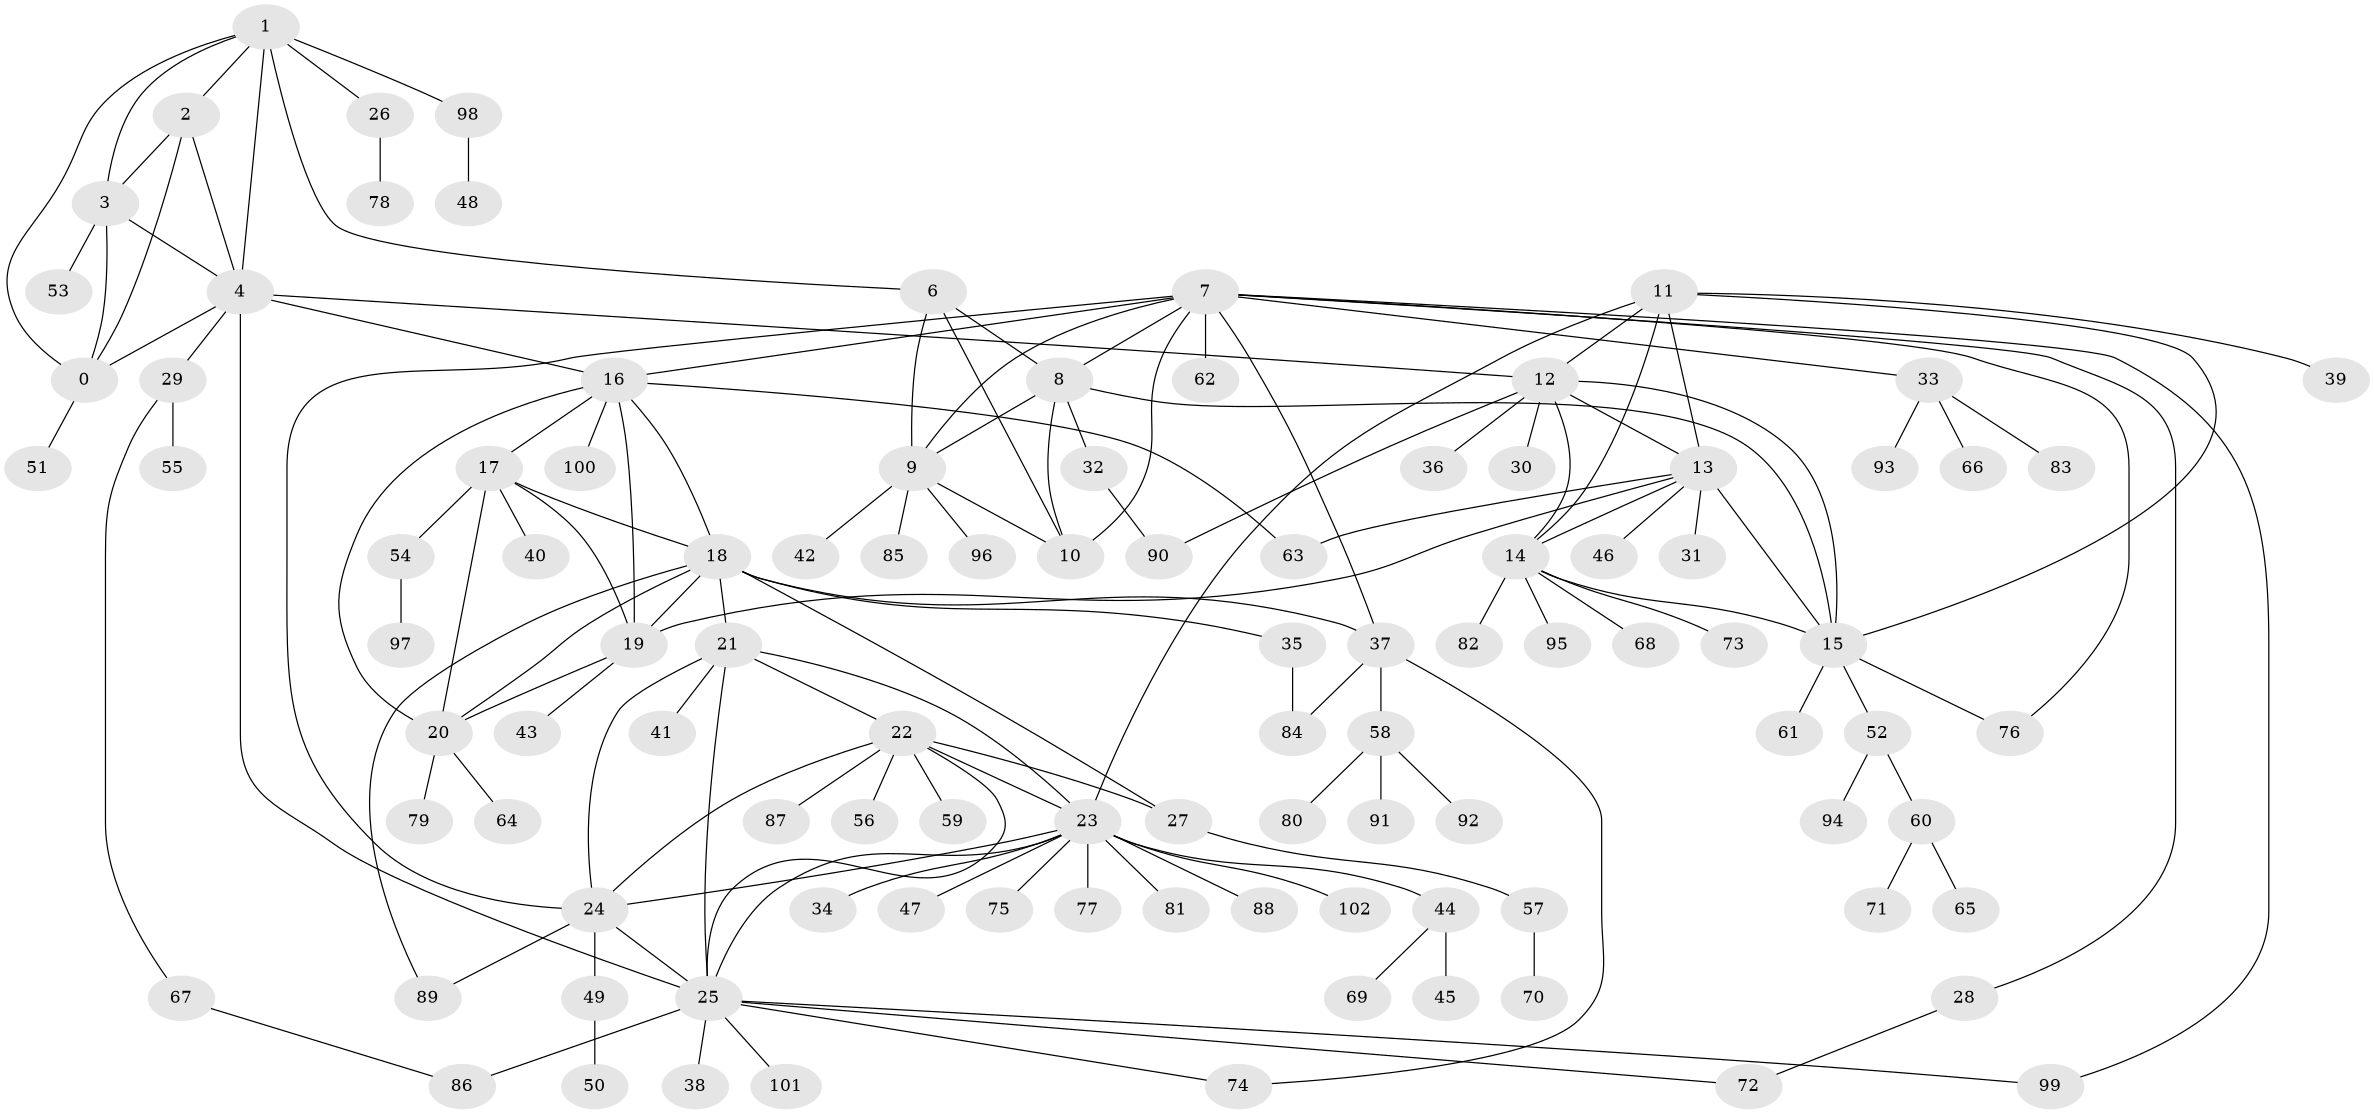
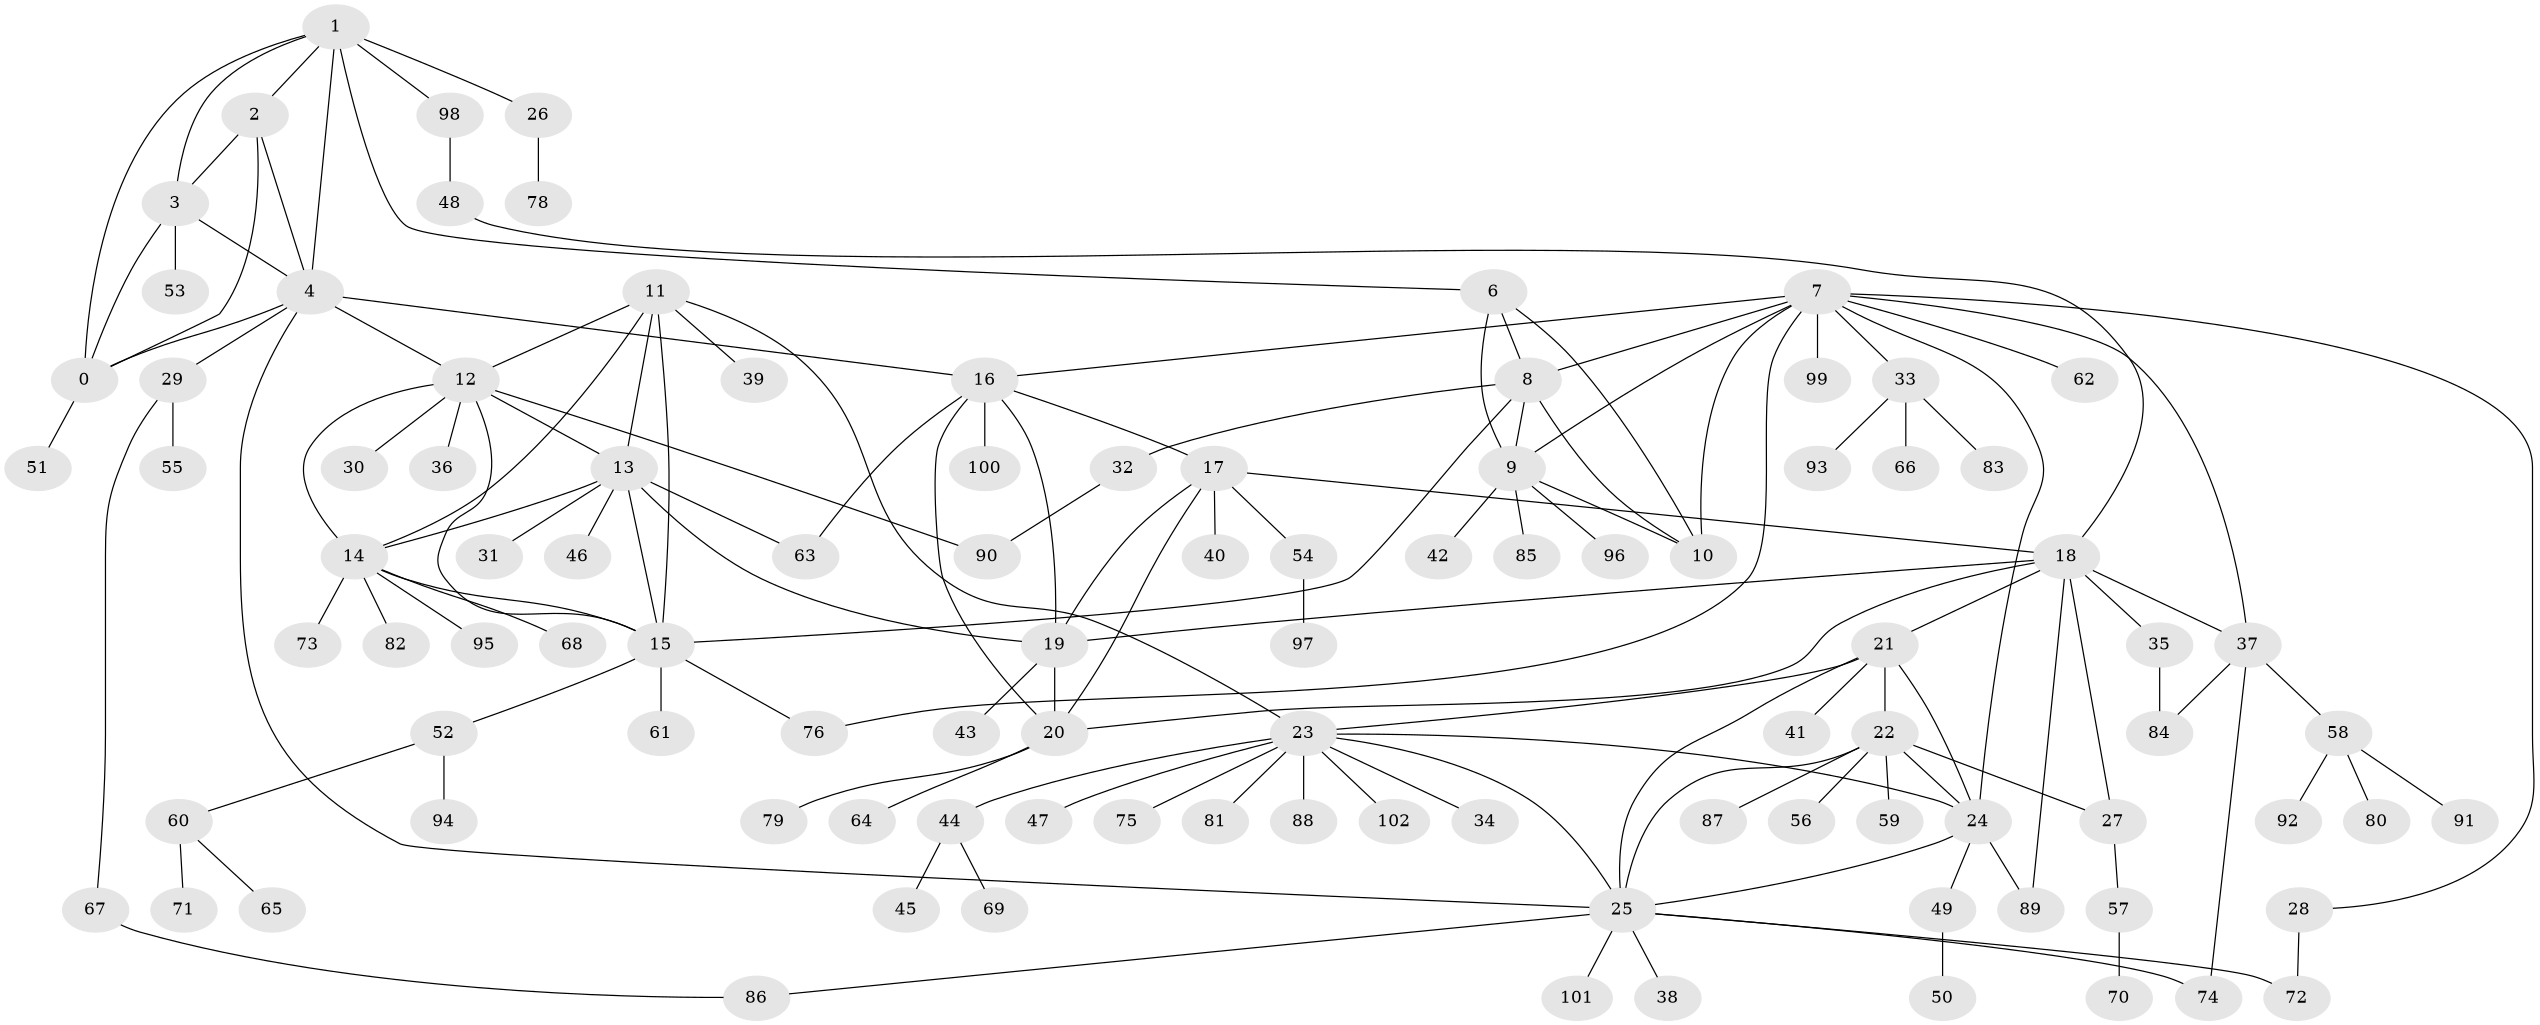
(677, 464) -> (1413, 251)
(995, 778) -> none
(1088, 910) -> none
(1380, 1038) -> none
